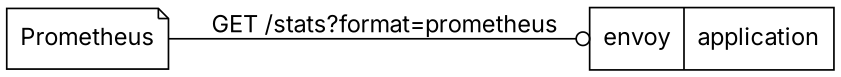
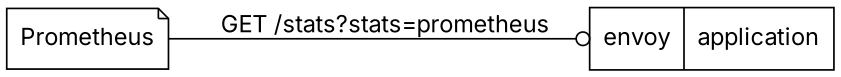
(379, 26) -> (379, 26)
